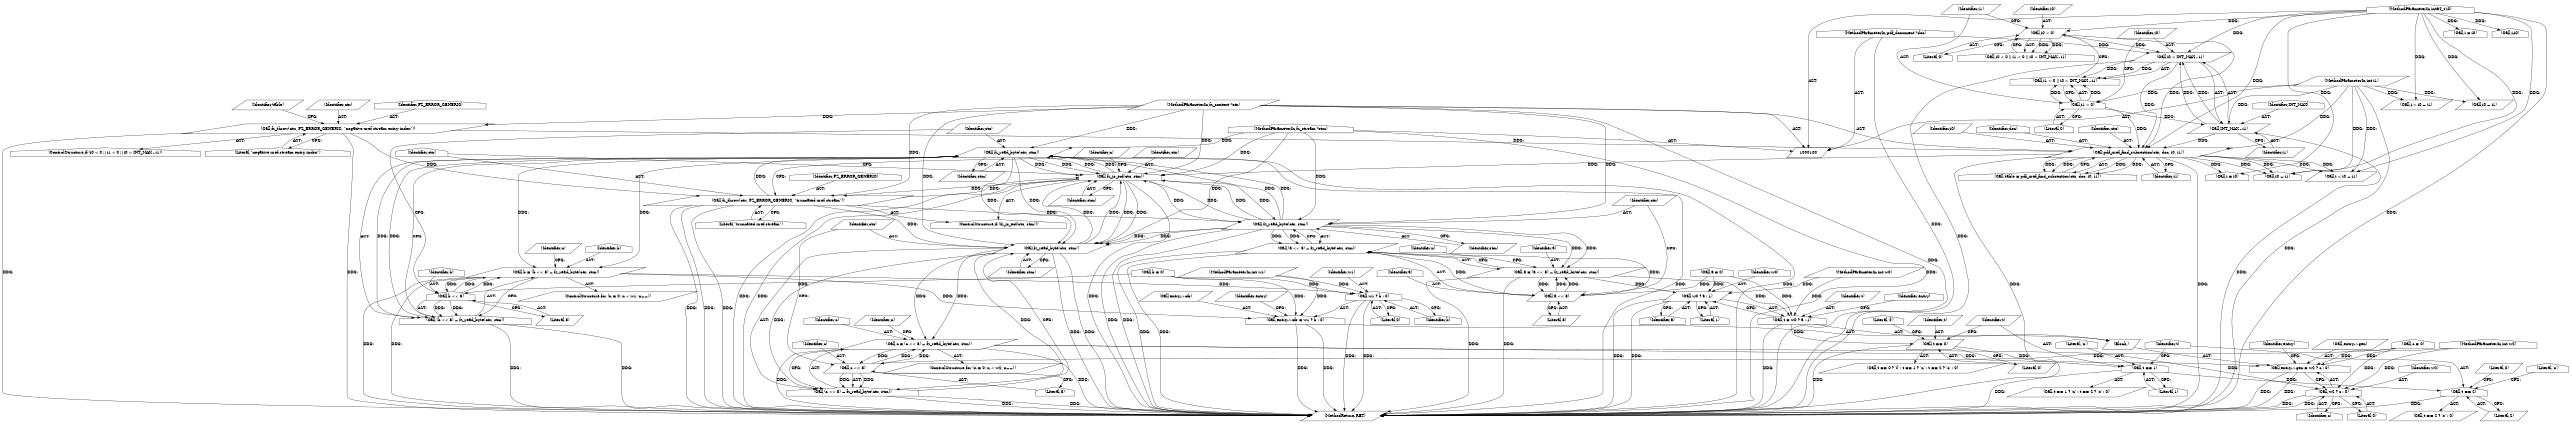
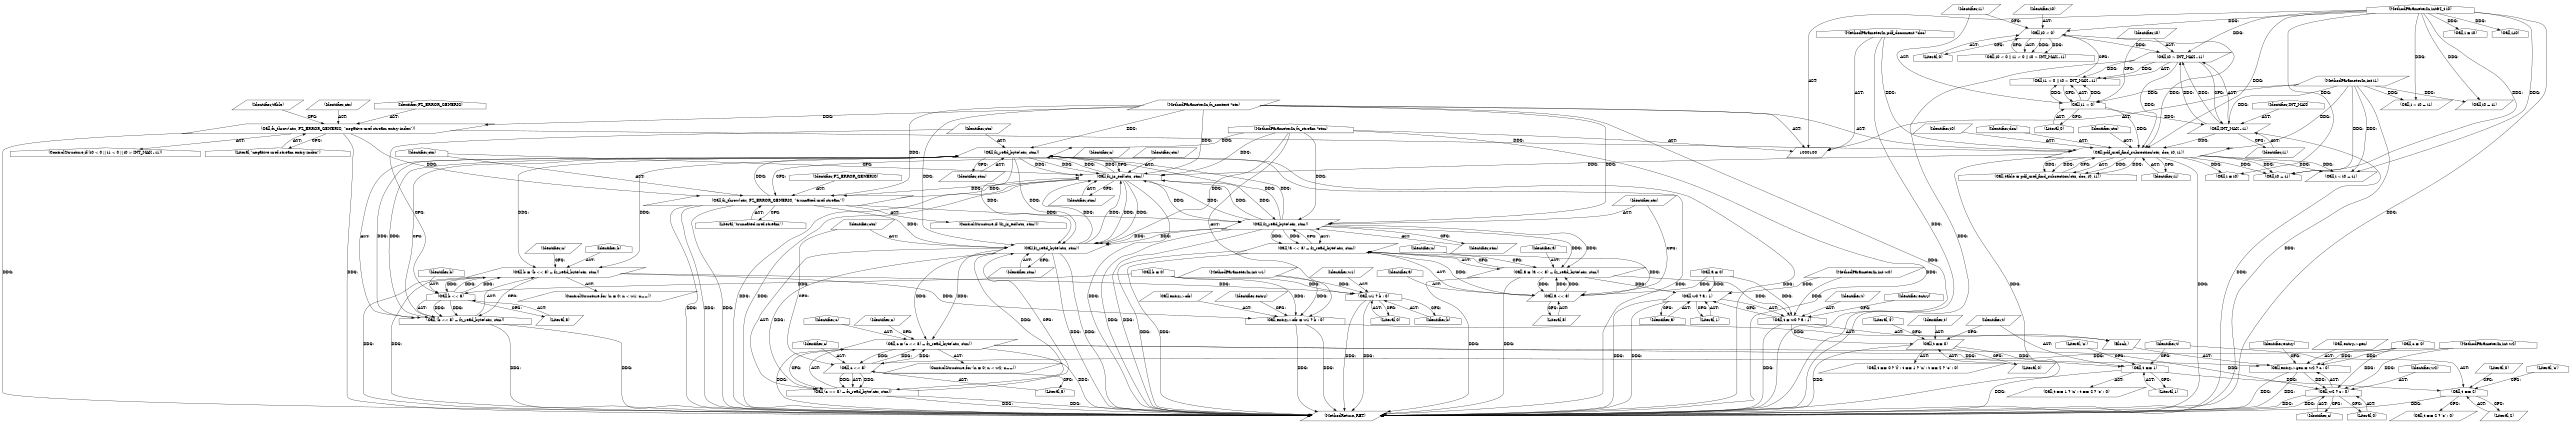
(2046, 42) -> (1939, 140)
(2220, 93) -> (2220, 93)
(1030, 188) -> none
(1765, 272) -> none
(1337, 308) -> (1224, 247)
(2120, 356) -> (2120, 356)
(2321, 380) -> (2321, 380)
(2455, 404) -> (2455, 404)
